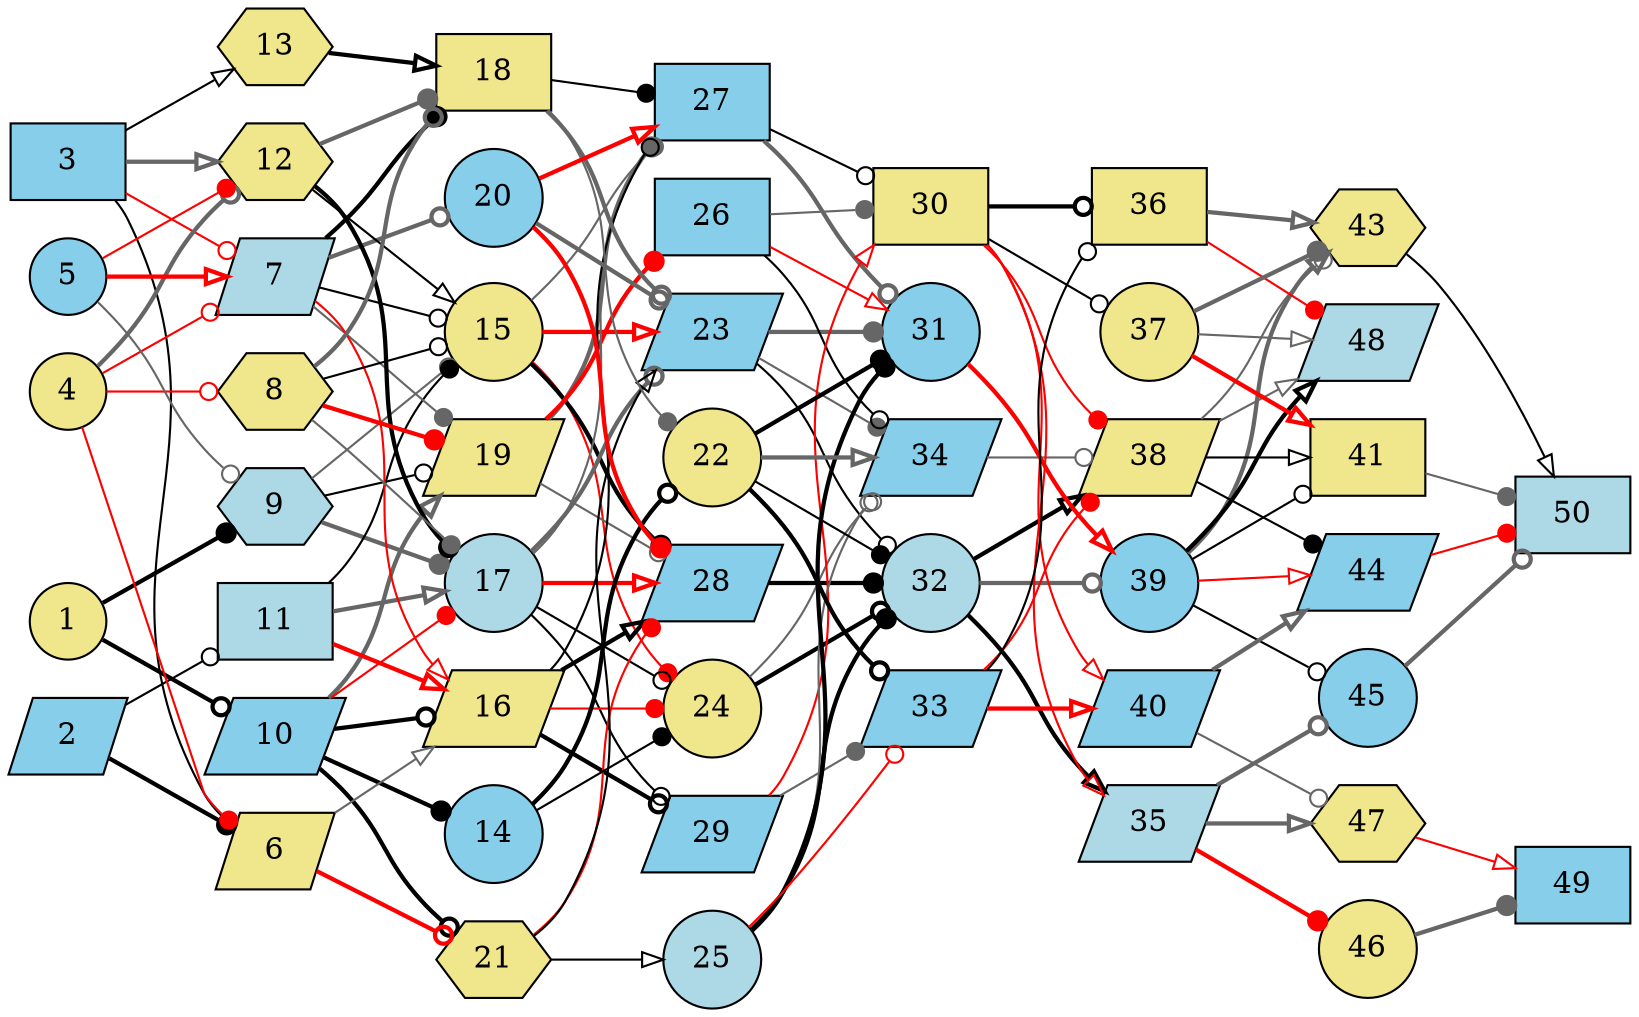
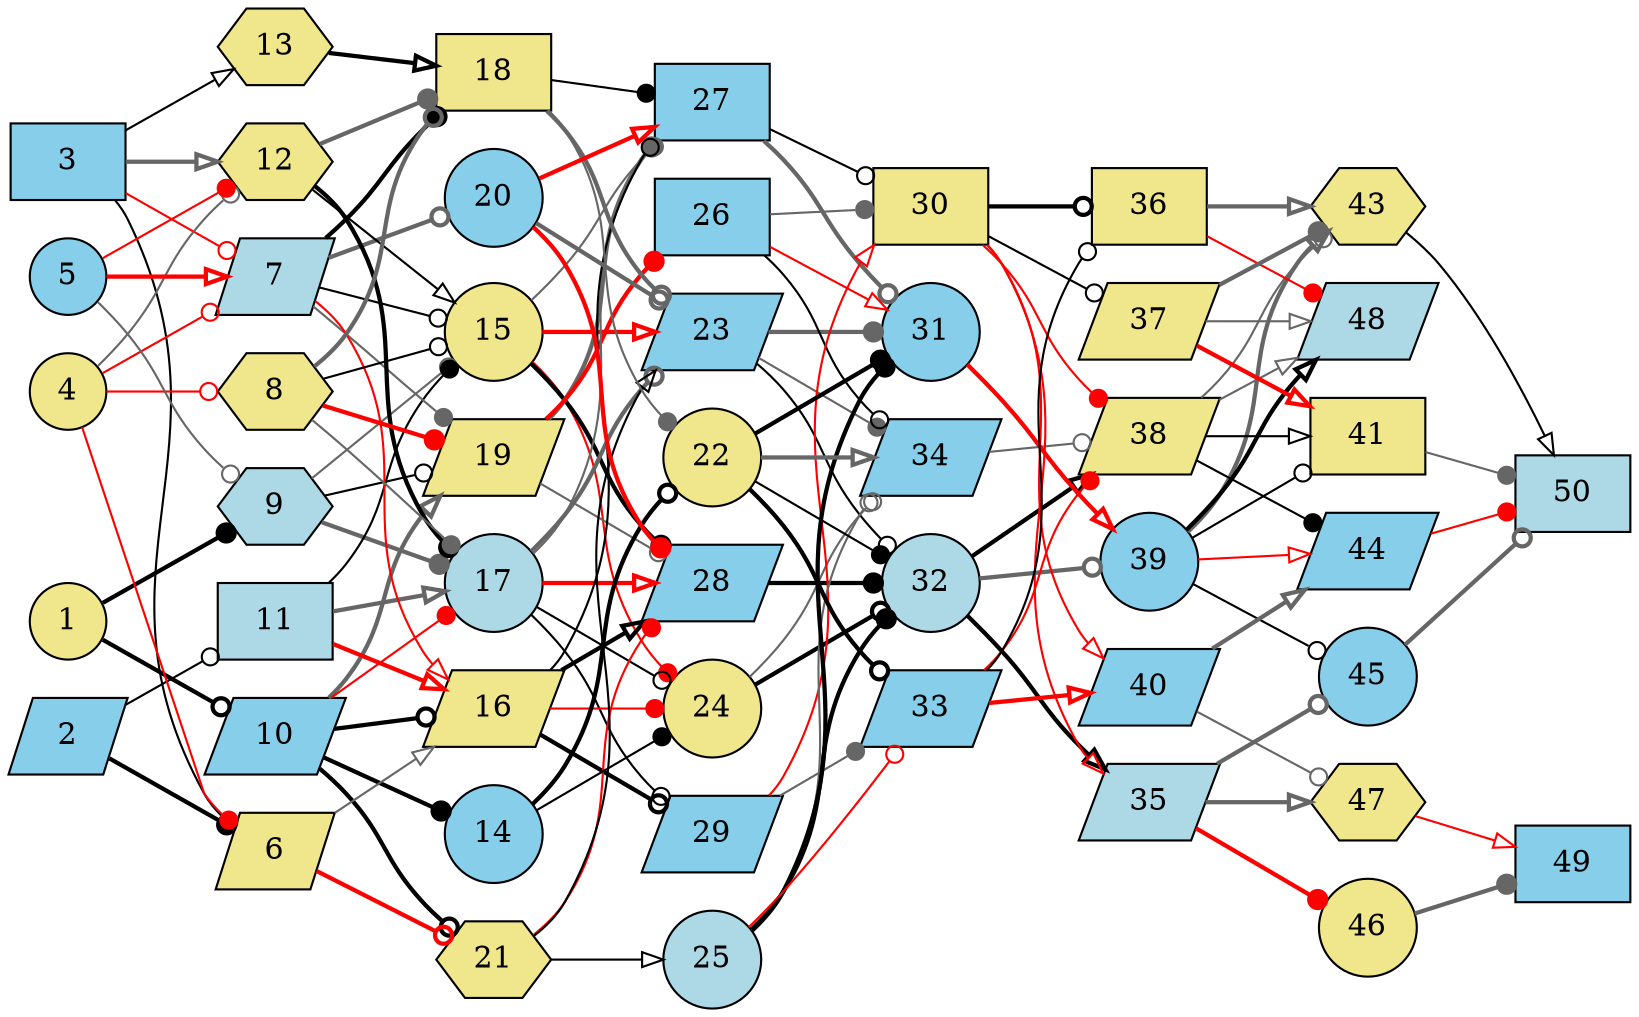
(174, 261) -> (174, 261)
(1149, 332) -> (1149, 321)
